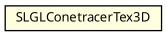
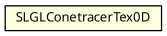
(83, 18) -> (83, 18)
